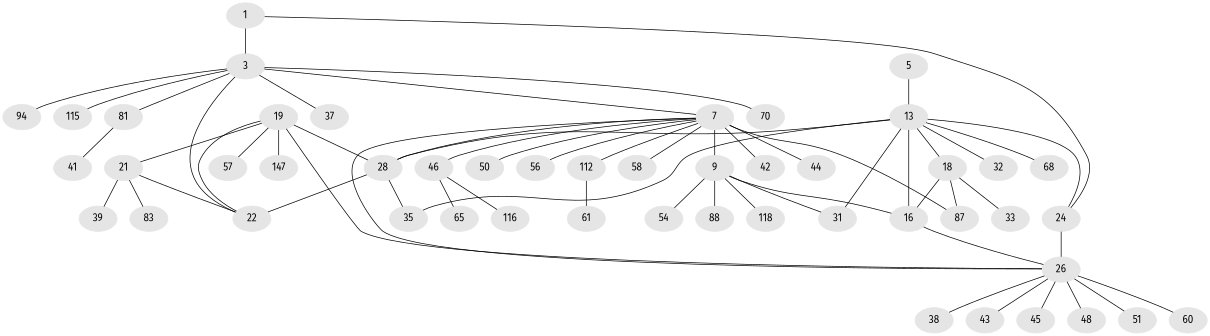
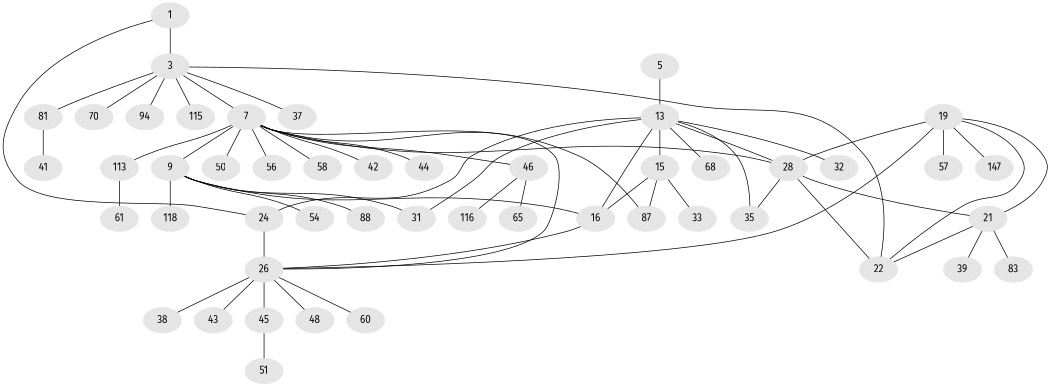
(586, 168) -> (119, 168)
(948, 168) -> (660, 168)
none -> (889, 201)
(1099, 295) -> (264, 346)
